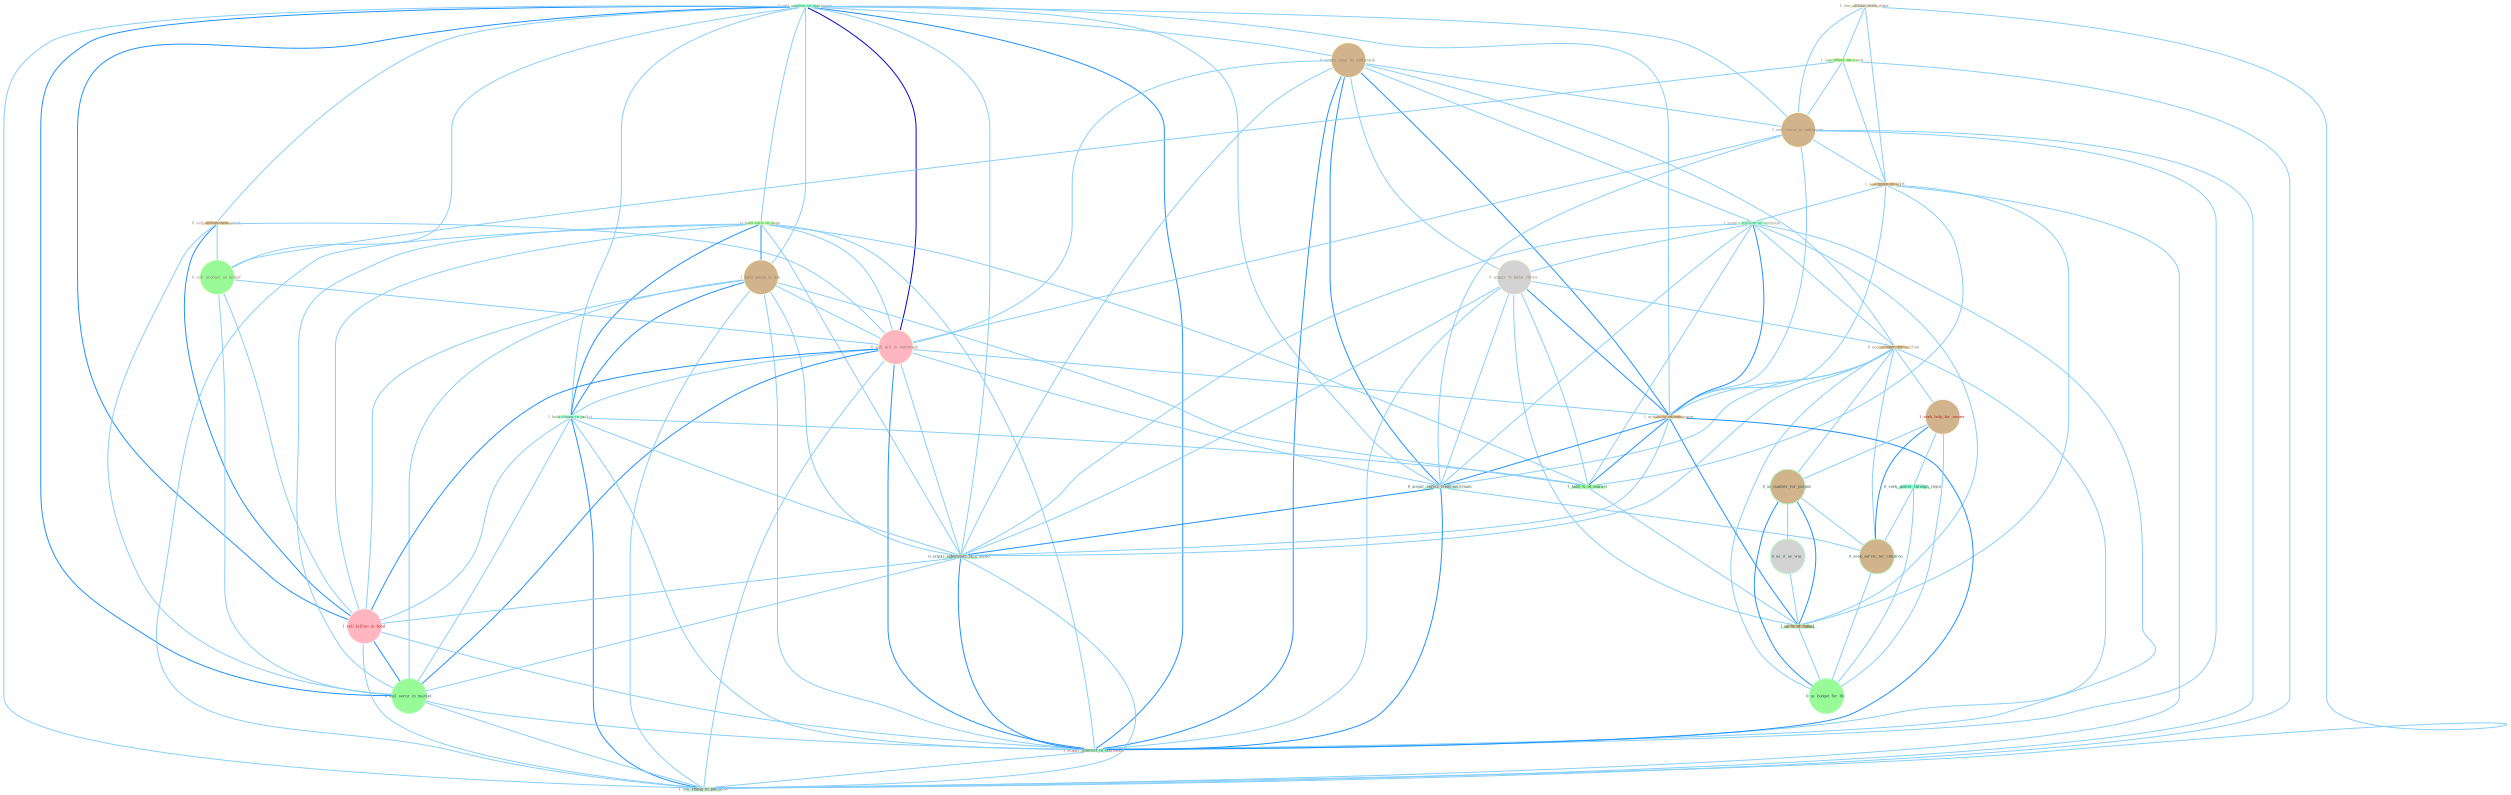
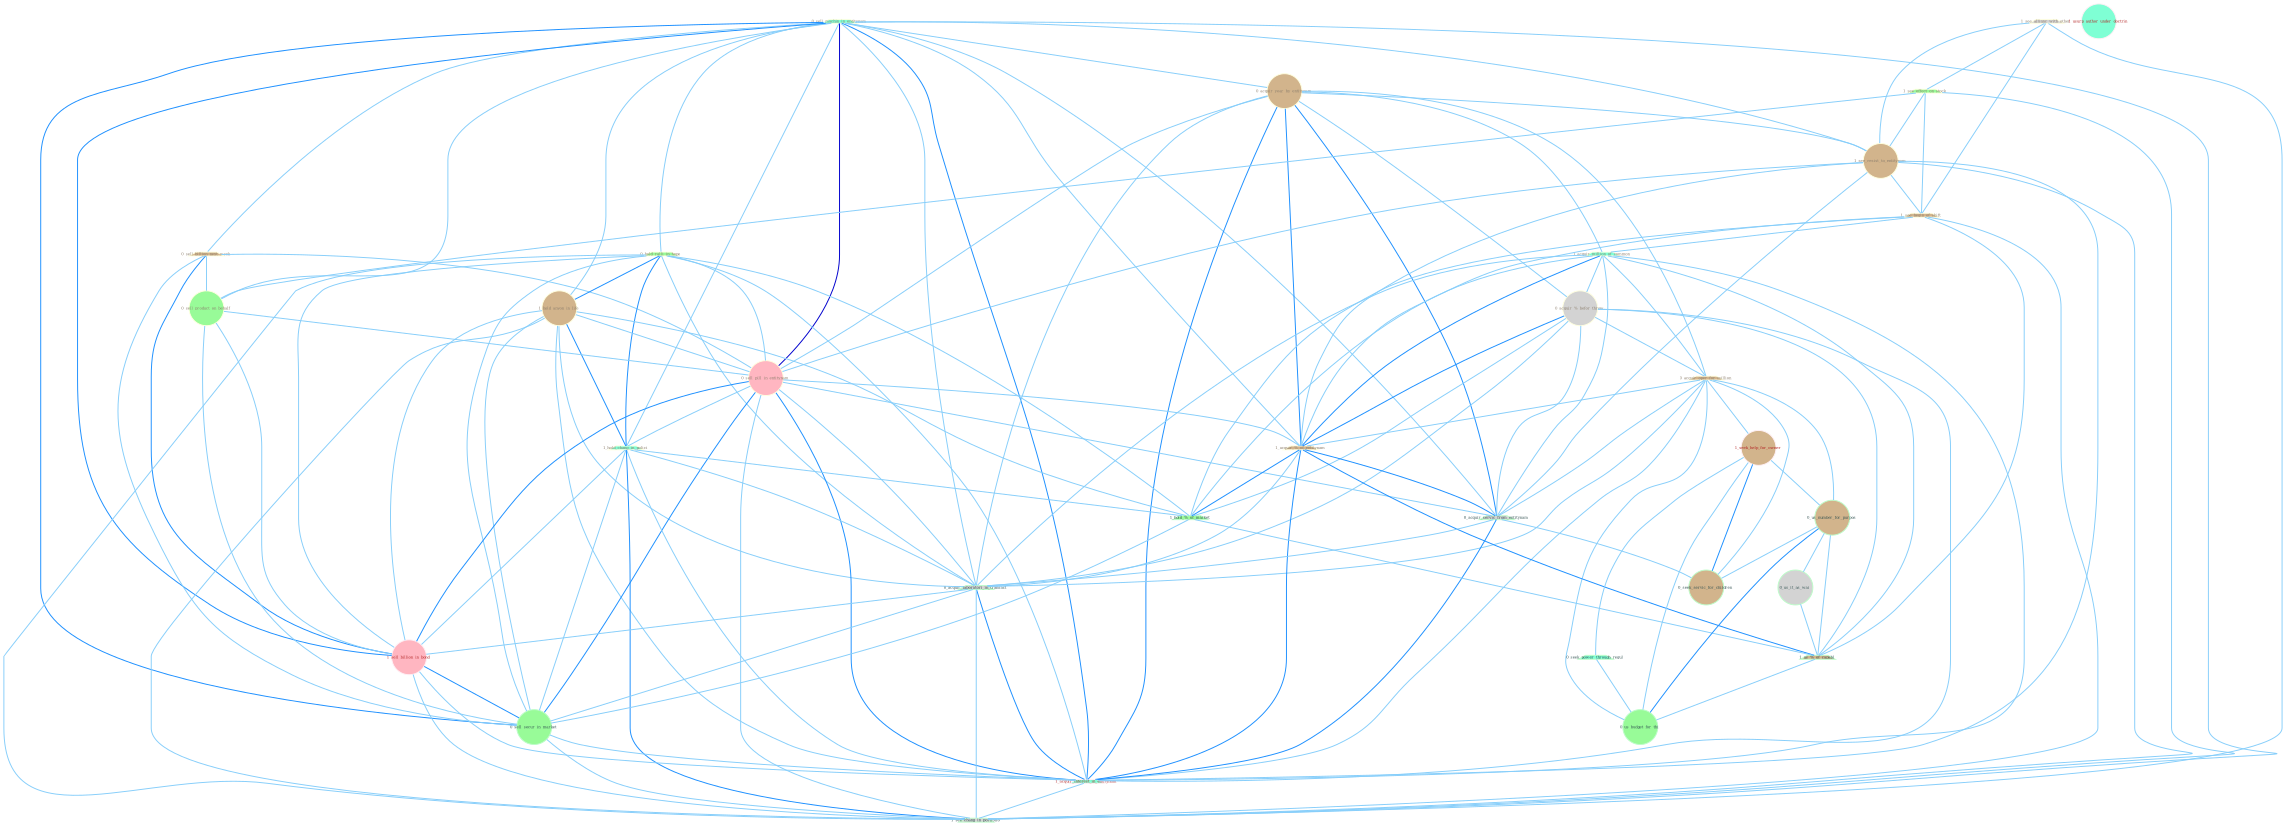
none -> (2099, 21)
(1899, 515) -> none
(1201, 522) -> (1242, 562)
(1816, 562) -> (1824, 595)
(1852, 626) -> none
none -> (878, 646)
